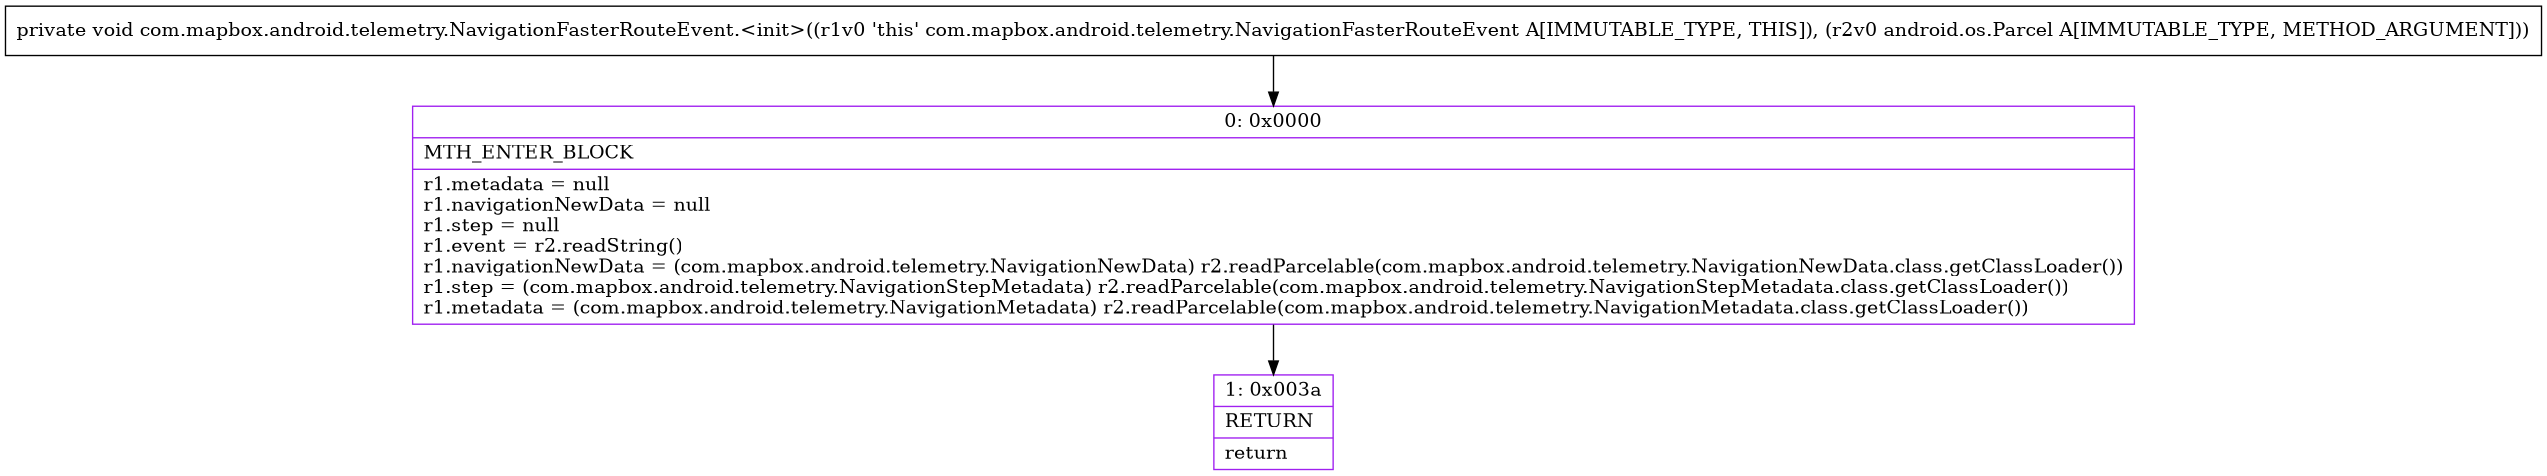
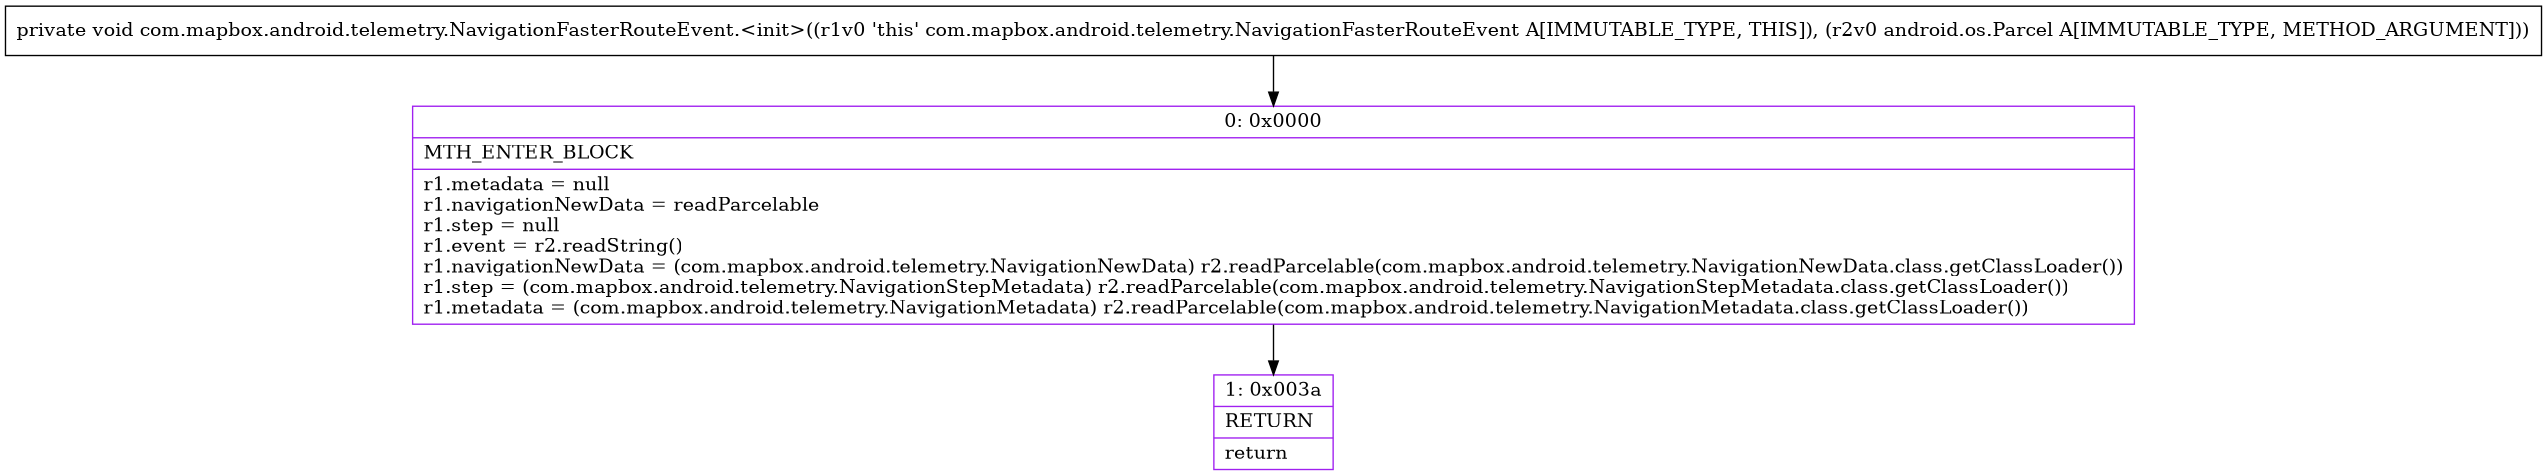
(568, 205) -> (622, 205)
